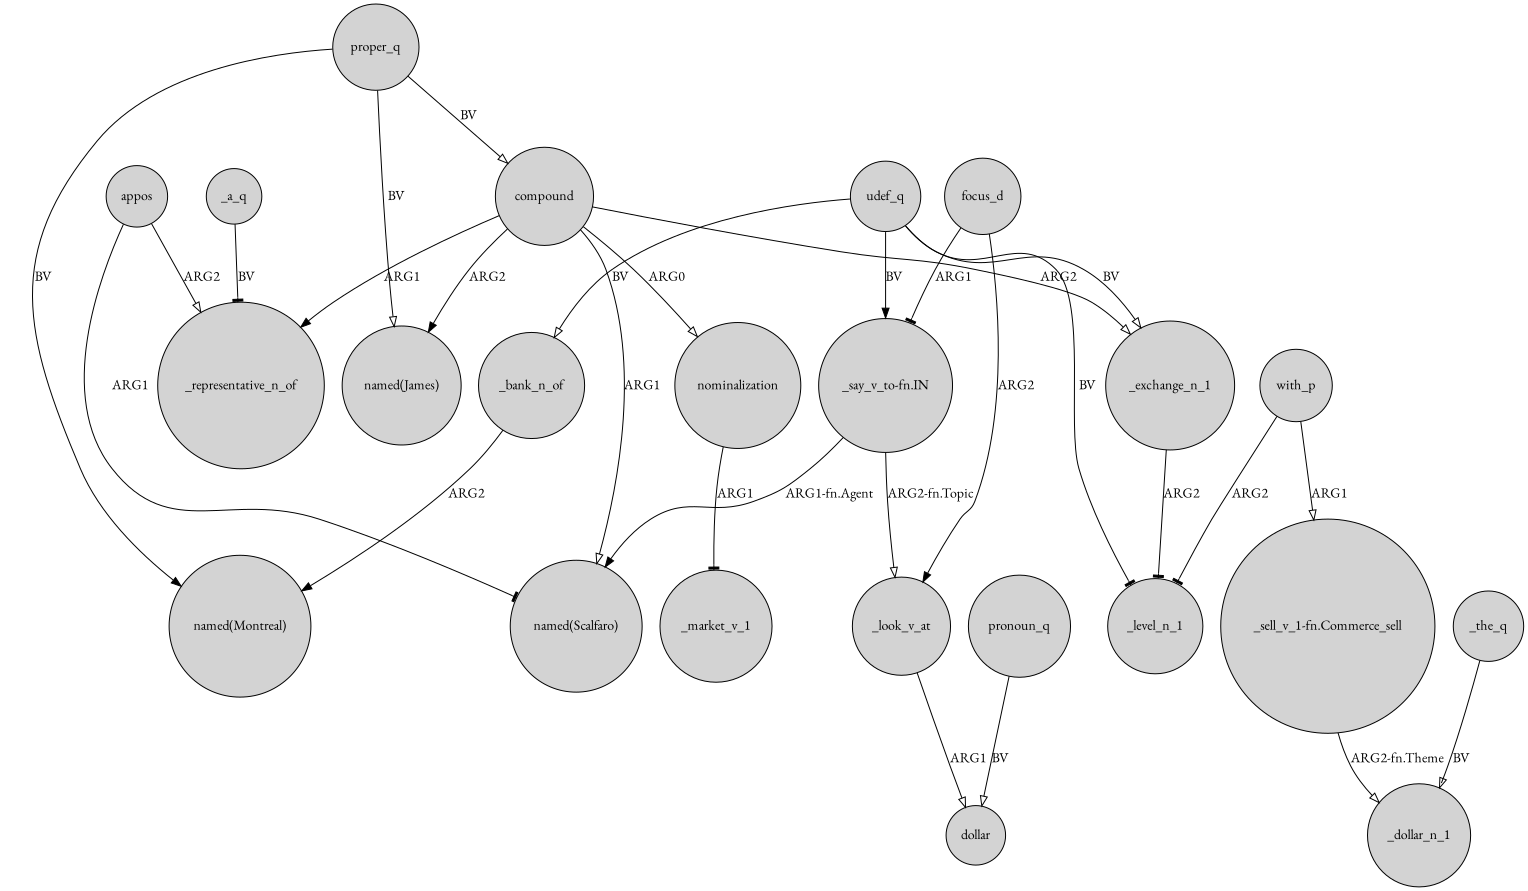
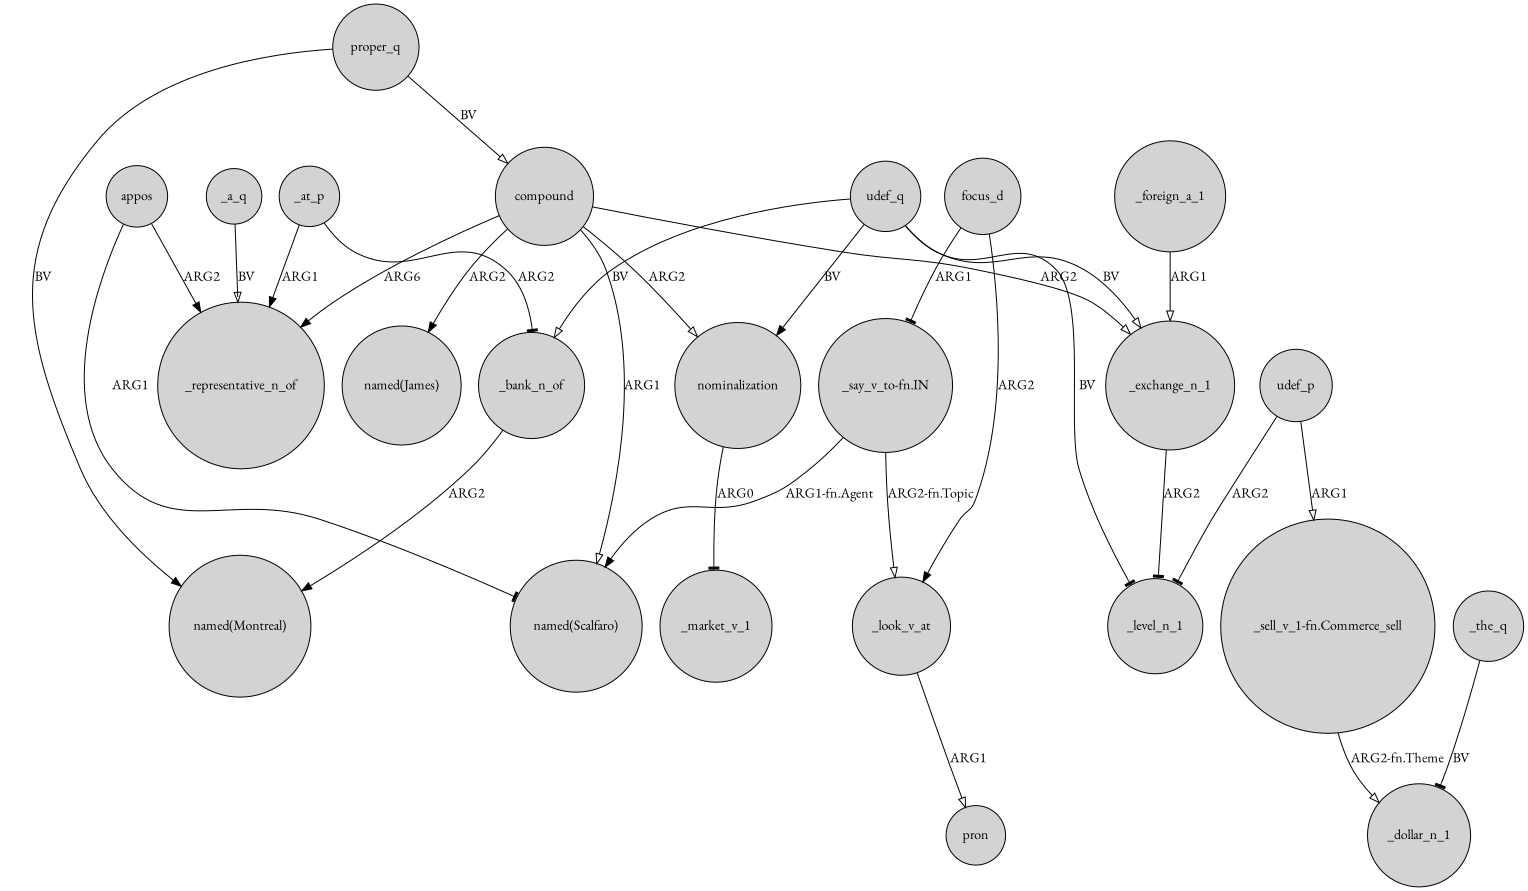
none -> (309, 196)
none -> (1170, 196)
(384, 204) -> none
(236, 261) -> (236, 261)
(174, 264) -> (174, 264)
(886, 270) -> (823, 276)
(402, 277) -> (402, 277)
(667, 277) -> (667, 277)
(1296, 385) -> (1296, 385)
(735, 494) -> (735, 494)
(1019, 626) -> none
(1462, 722) -> (1462, 722)
(976, 835) -> (976, 835)
